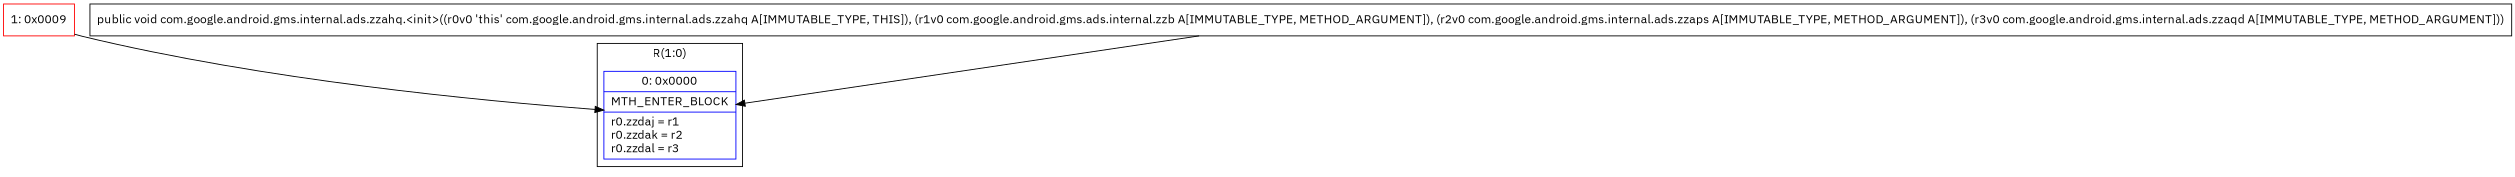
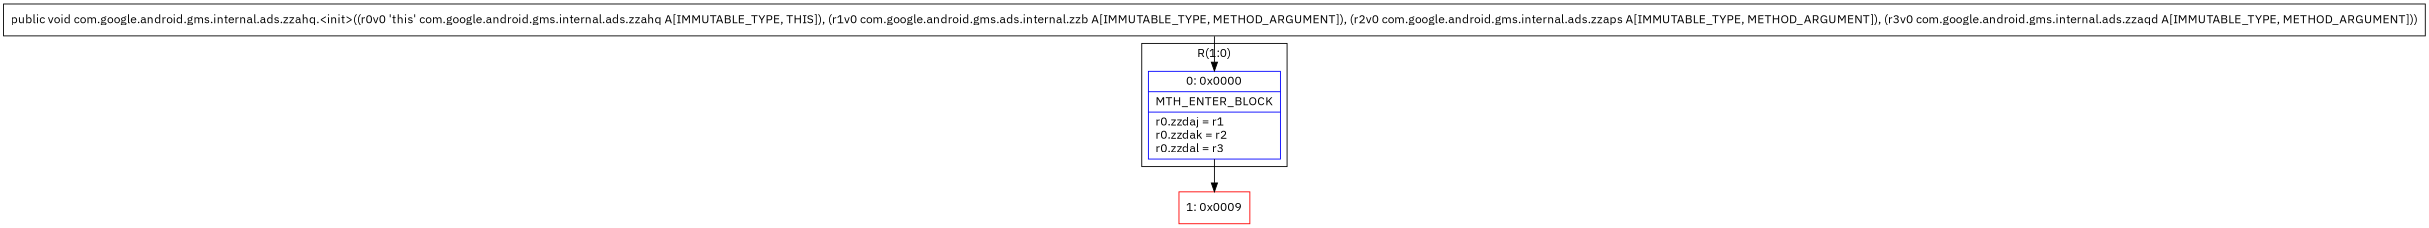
(333, 82) -> (1214, 172)
